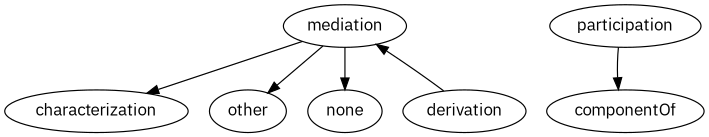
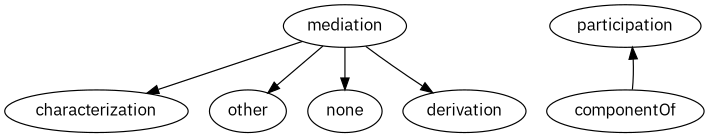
(617, 62) -> (633, 74)
(415, 71) -> (394, 67)
